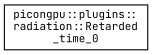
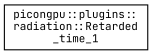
(76, 27) -> (76, 27)
